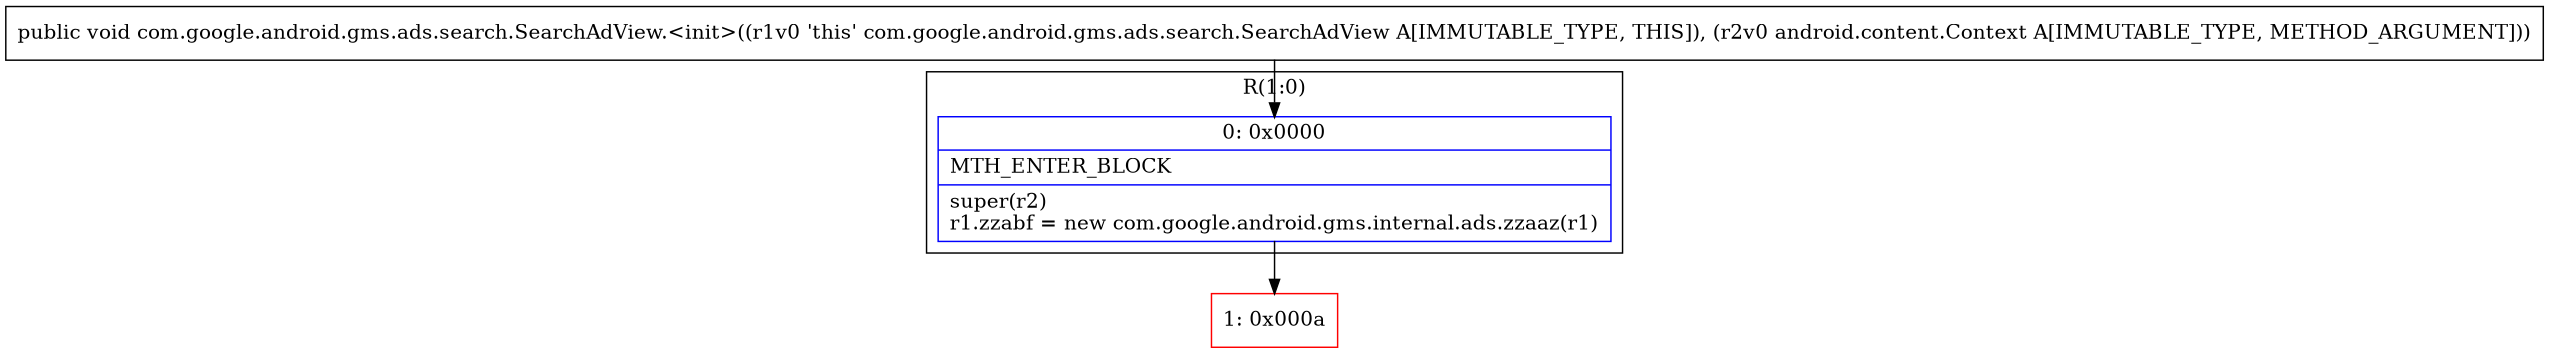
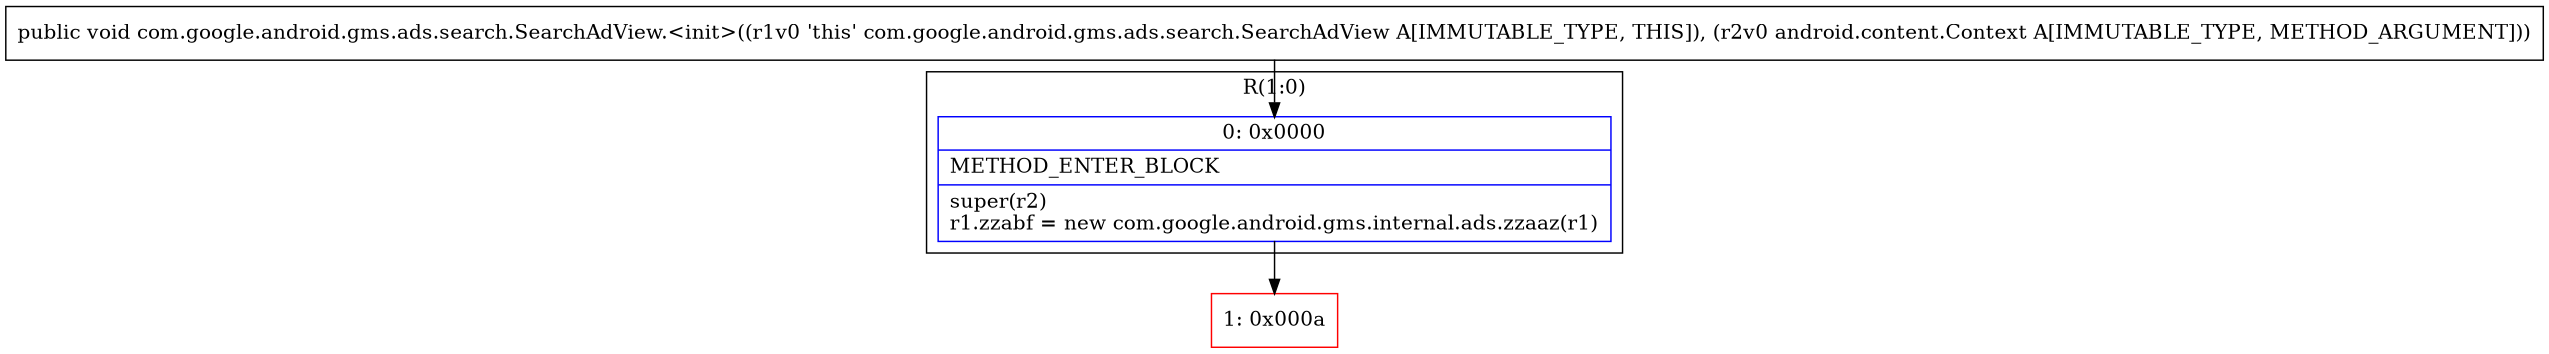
(1061, 167) -> (1085, 167)
